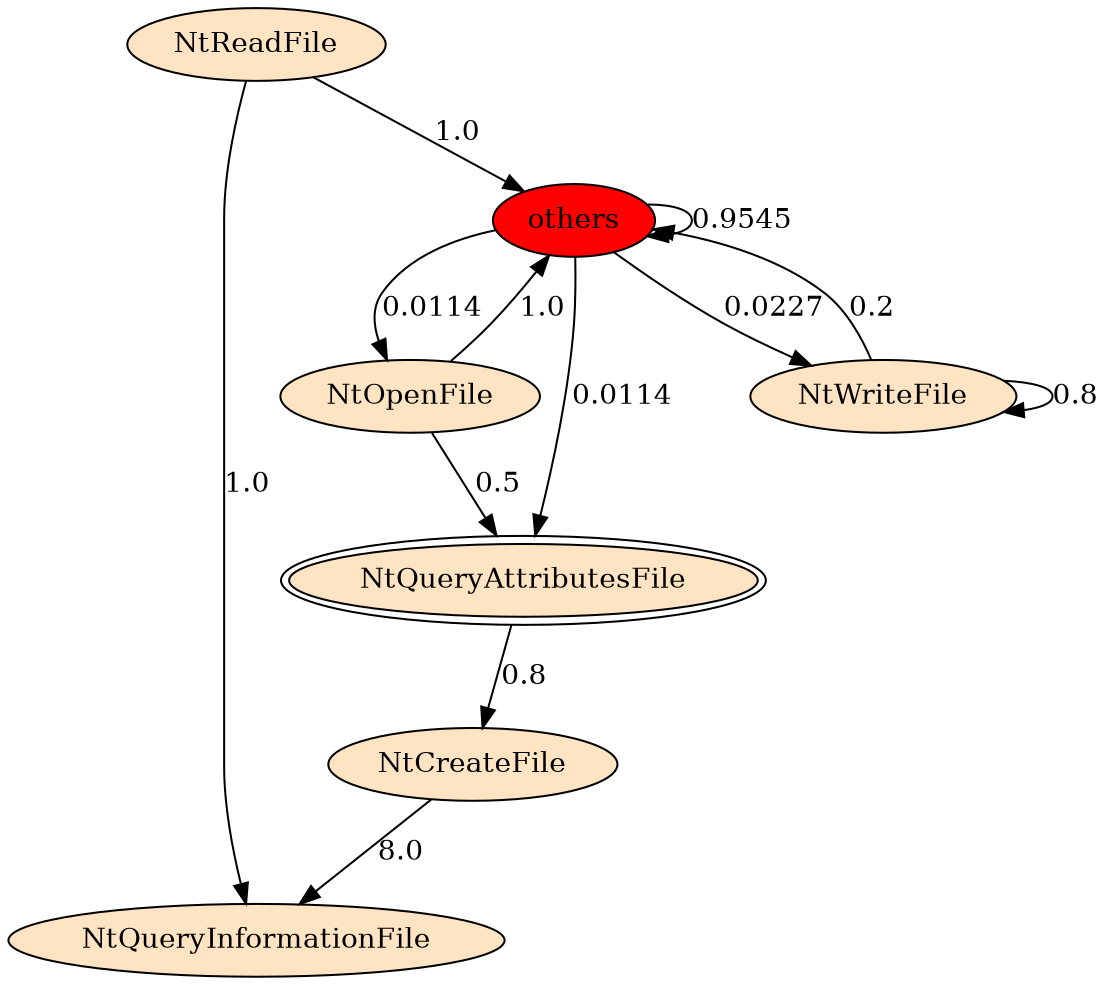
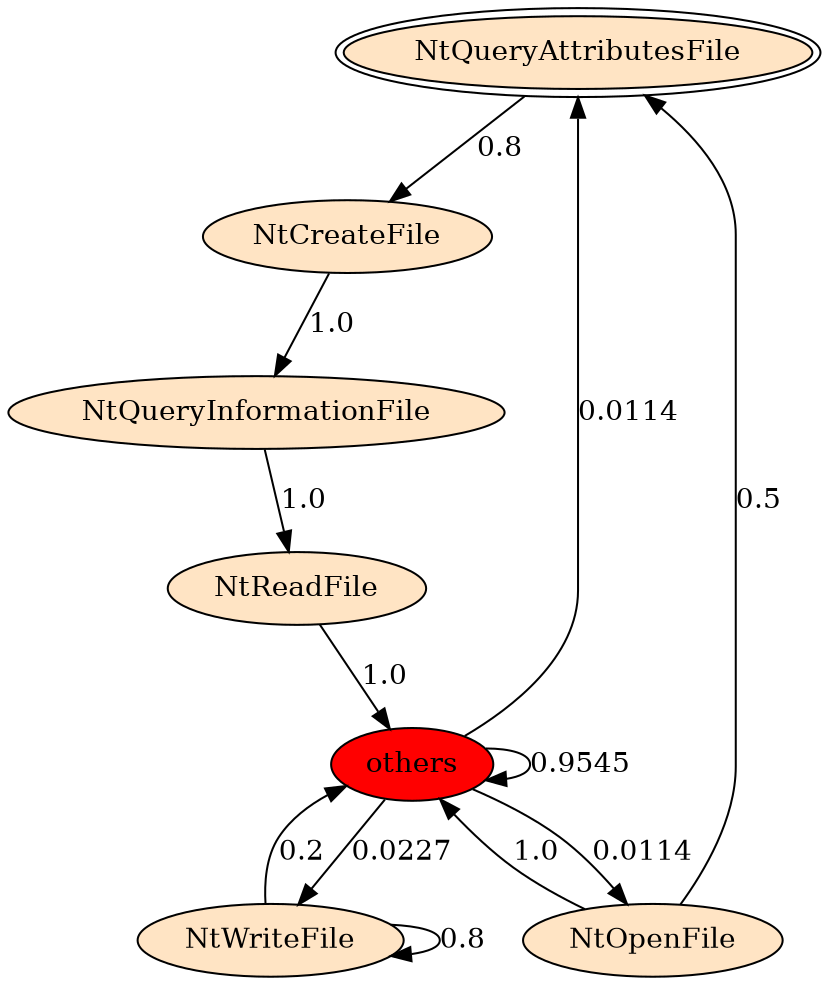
(224, 482) -> (274, 490)
(401, 852) -> (332, 325)
